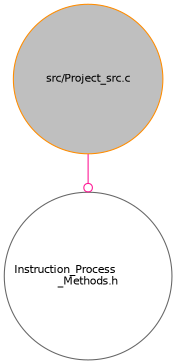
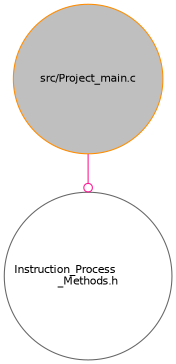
(88, 79) -> (88, 79)
